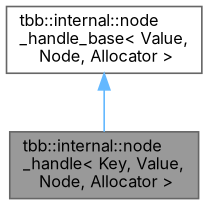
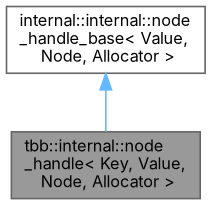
(104, 40) -> (106, 40)
